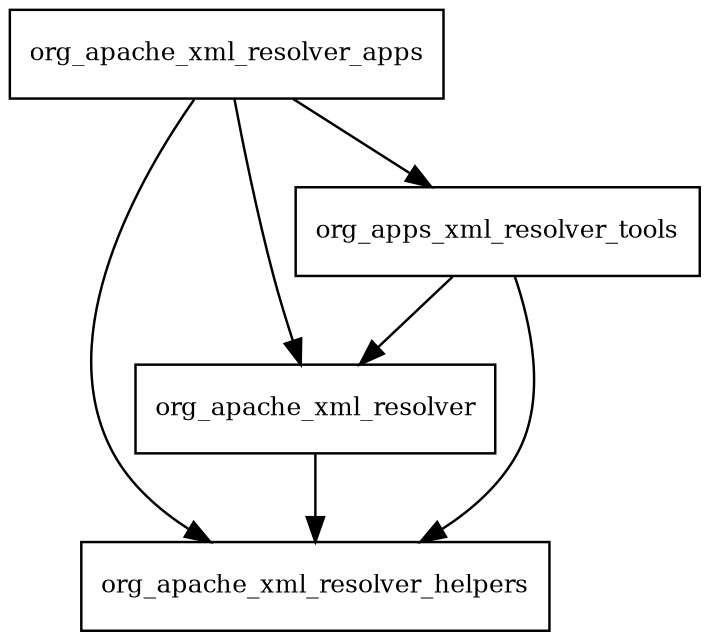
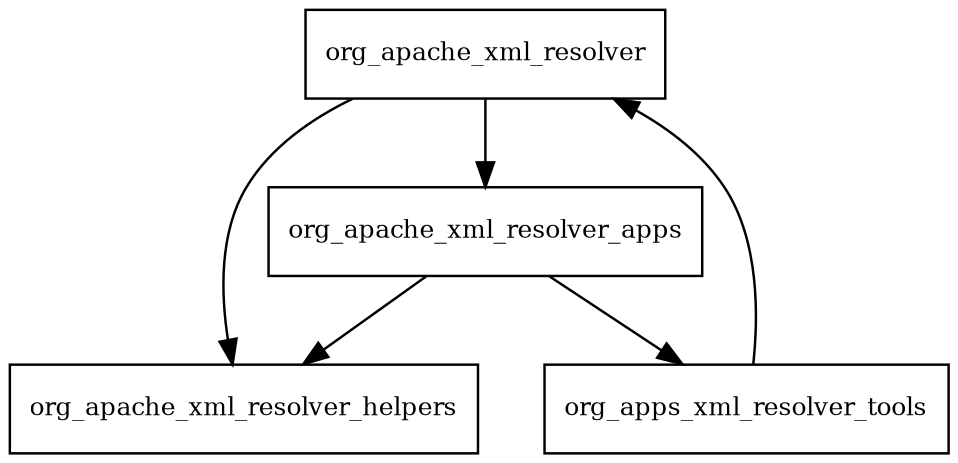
(260, 221) -> (485, 131)
(530, 419) -> none
